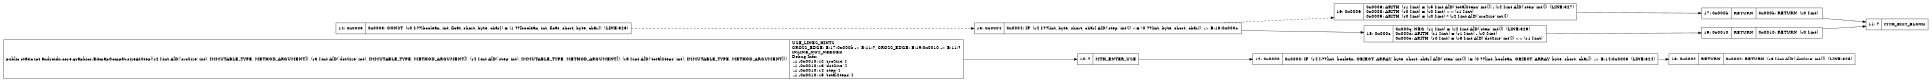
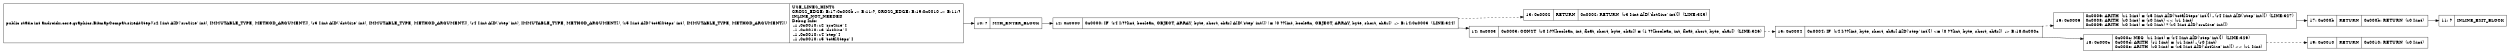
(1905, 24) -> (2480, 20)
none -> (1462, 28)
(1843, 28) -> none
(1623, 33) -> (2285, 43)
(1116, 59) -> (1016, 23)
(1662, 59) -> (1489, 18)
